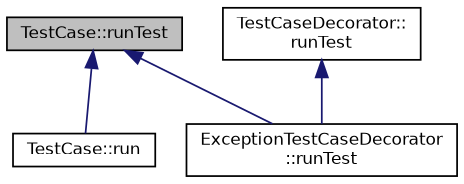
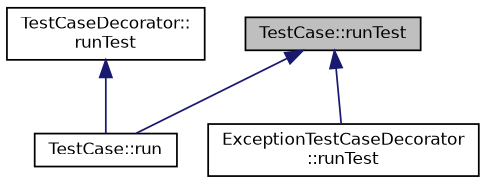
(322, 101) -> (106, 105)
